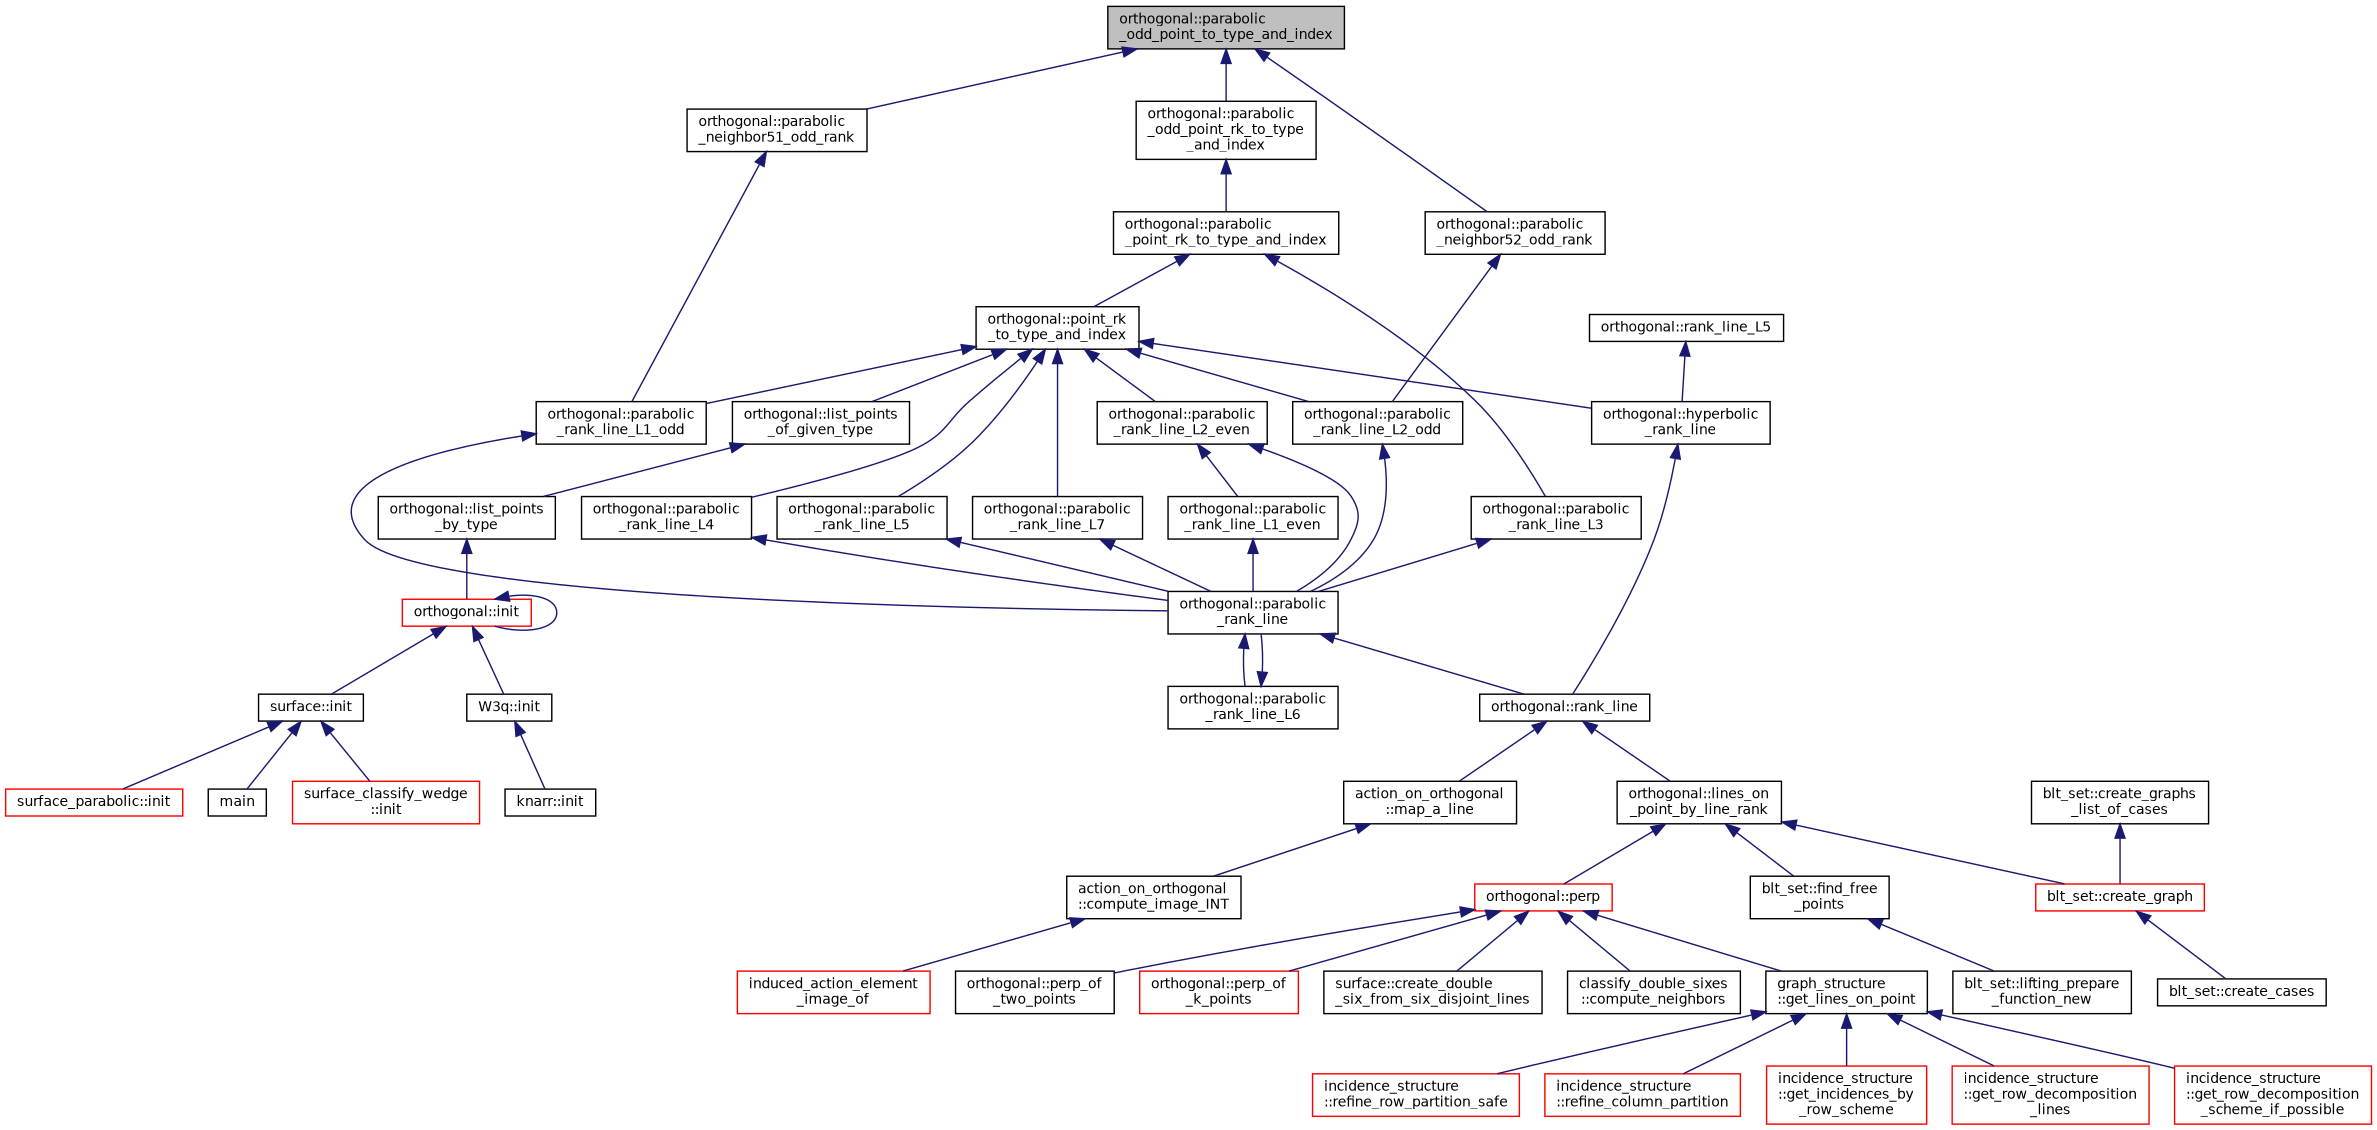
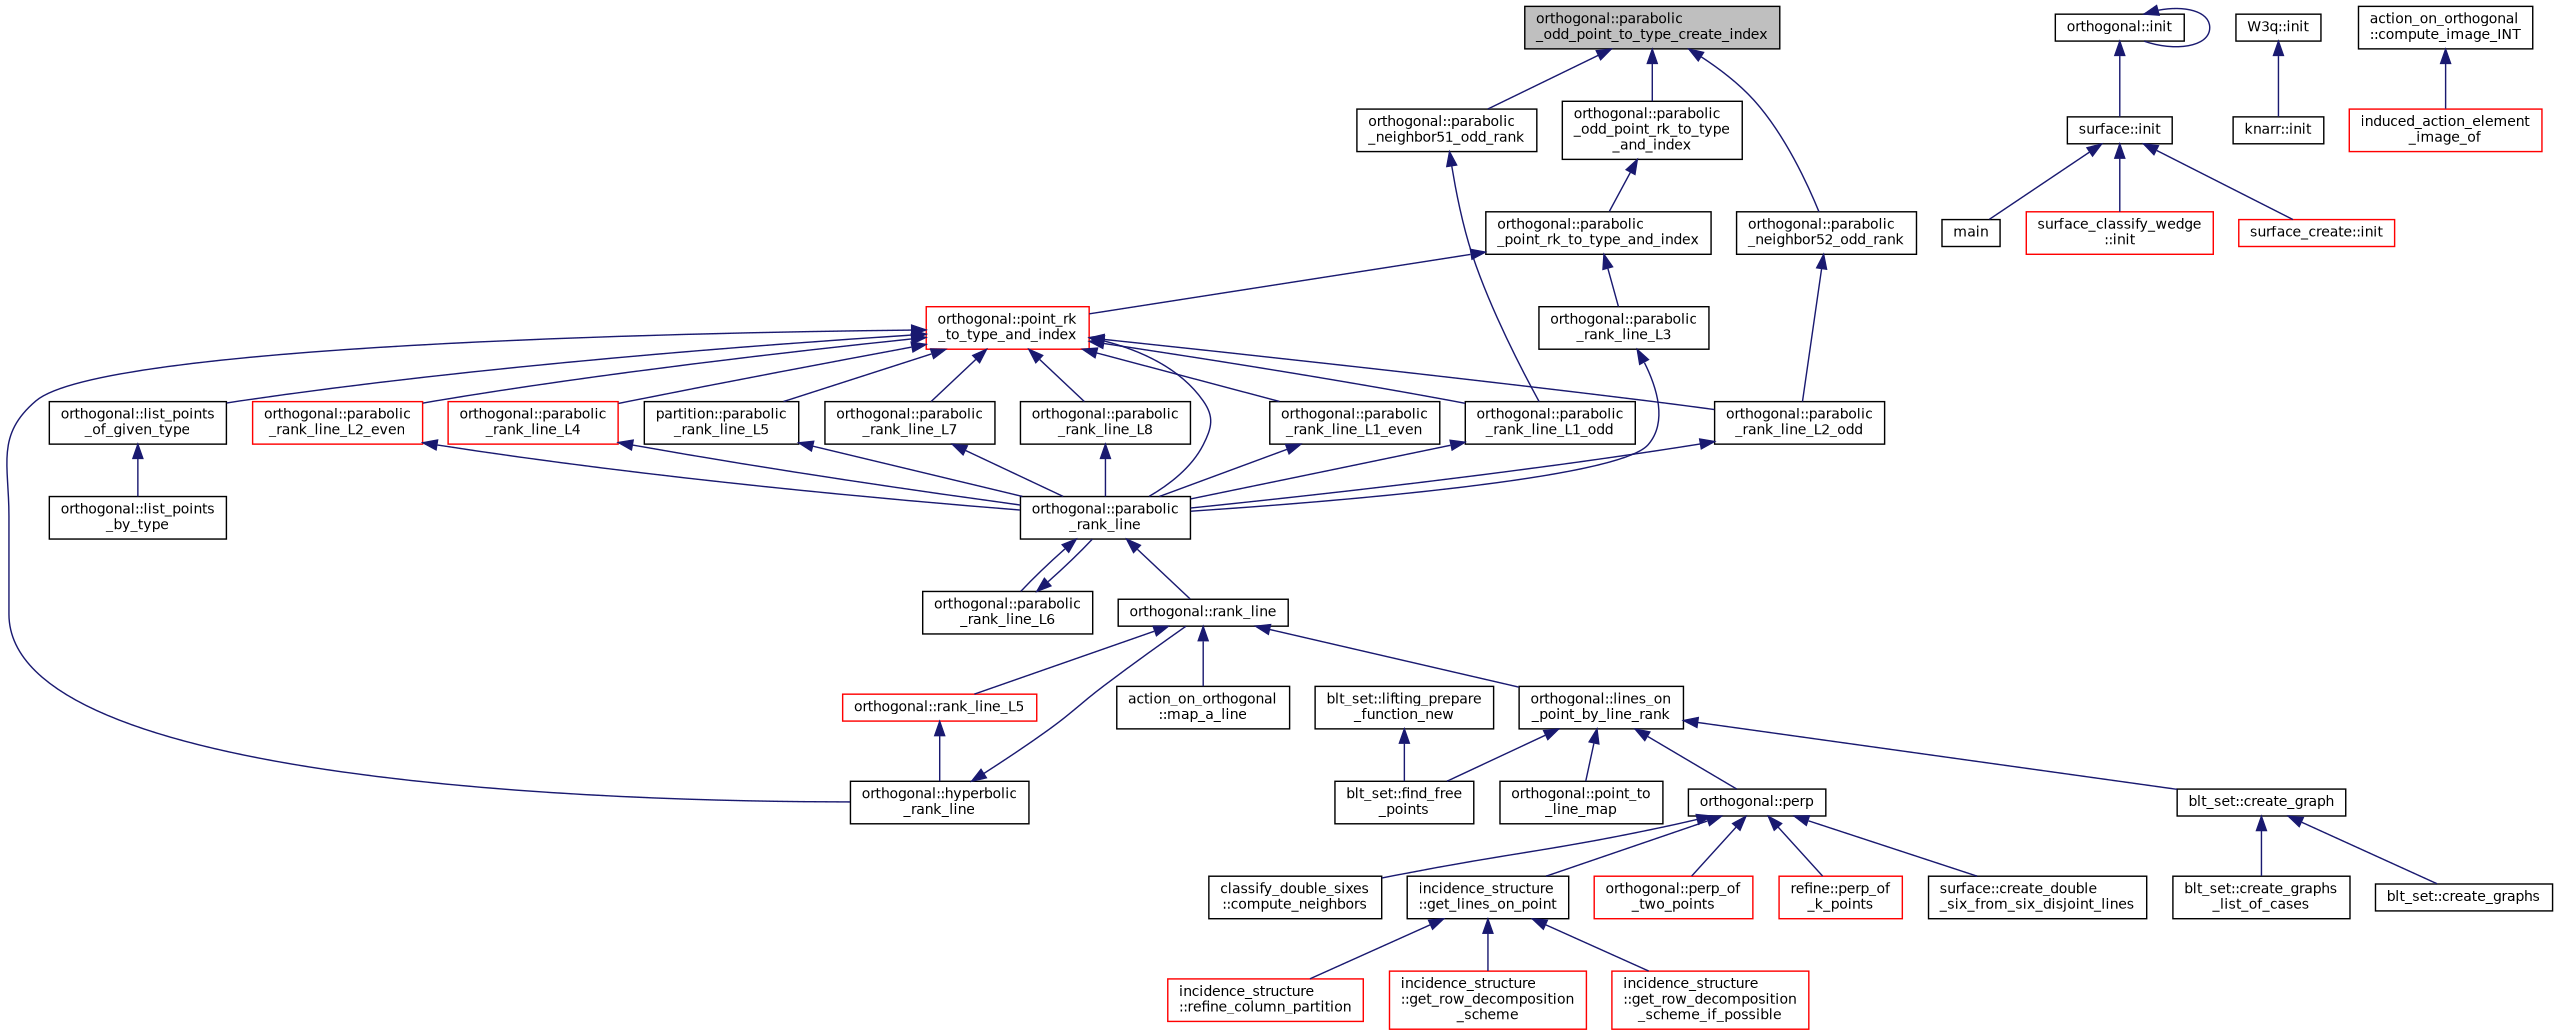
(1226, 28) -> (1652, 28)
(1058, 328) -> (1008, 328)
(1687, 328) -> (940, 708)
none -> (1204, 403)
none -> (1105, 423)
(1182, 423) -> (338, 423)
(1222, 476) -> (1197, 380)
(667, 518) -> (533, 423)
(862, 518) -> (722, 423)
(467, 581) -> none
(467, 613) -> (2120, 28)
none -> (1064, 663)
(491, 667) -> none
(94, 803) -> (2317, 233)
none -> (1581, 803)
(1285, 852) -> none
(2120, 861) -> (2261, 854)
(1543, 897) -> (1757, 803)
(2120, 897) -> (2261, 803)
(1938, 948) -> (1404, 762)
(1035, 992) -> (1674, 897)
(1219, 992) -> (1841, 897)
(1847, 992) -> (1488, 897)
(2242, 992) -> (2464, 897)
(1416, 1095) -> none
(1847, 1095) -> none
(2051, 1095) -> (1488, 1000)
